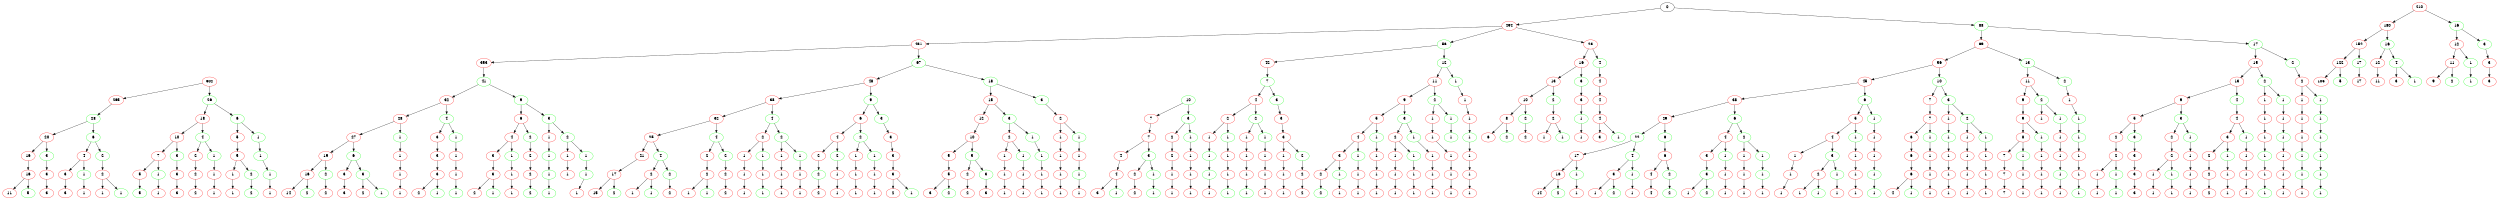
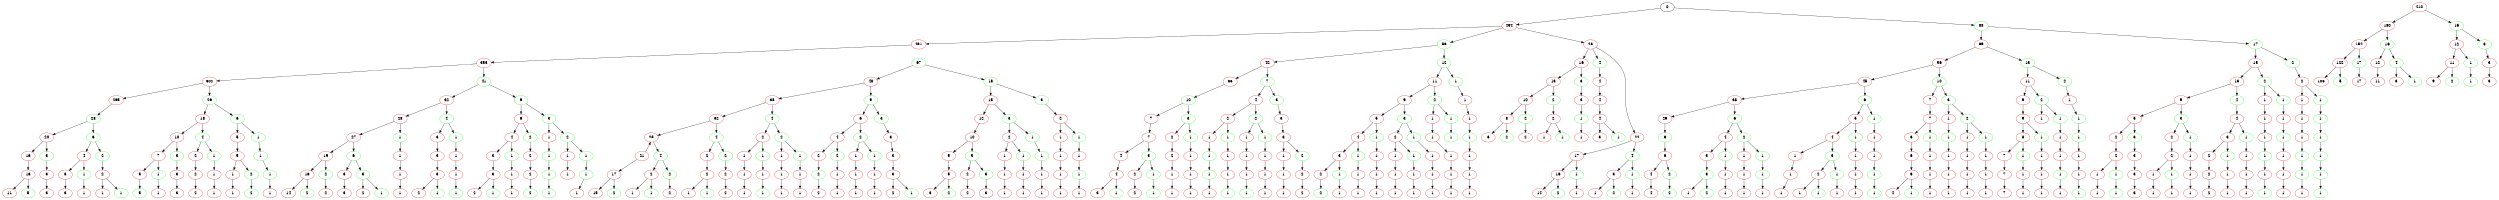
(919, 52) -> none
none -> (348, 72)
none -> (1230, 82)
(1652, 127) -> (1625, 83)
(1637, 137) -> (1637, 137)
(646, 145) -> (648, 148)
